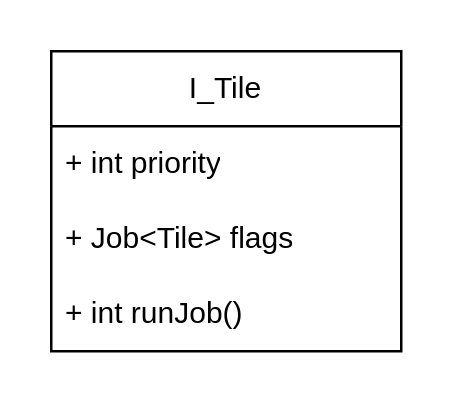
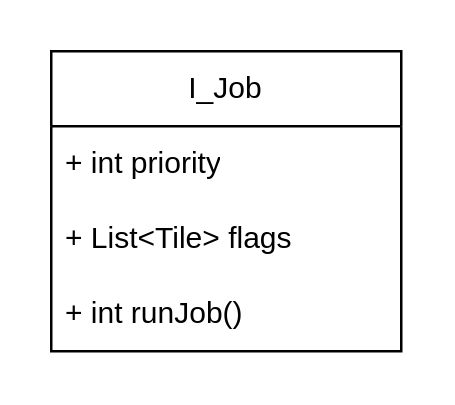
(226, 89) -> (226, 89)
(190, 239) -> (194, 239)
